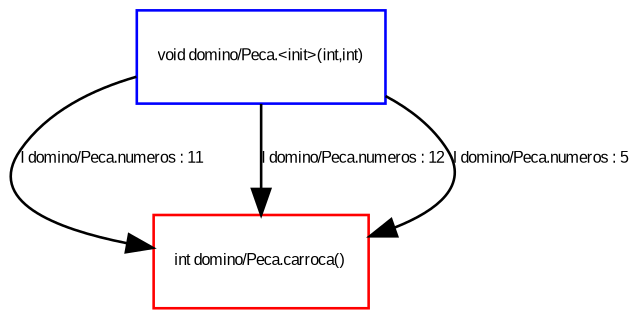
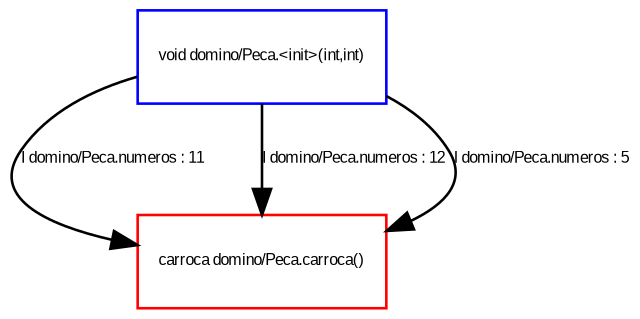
(261, 262) -> (262, 262)
